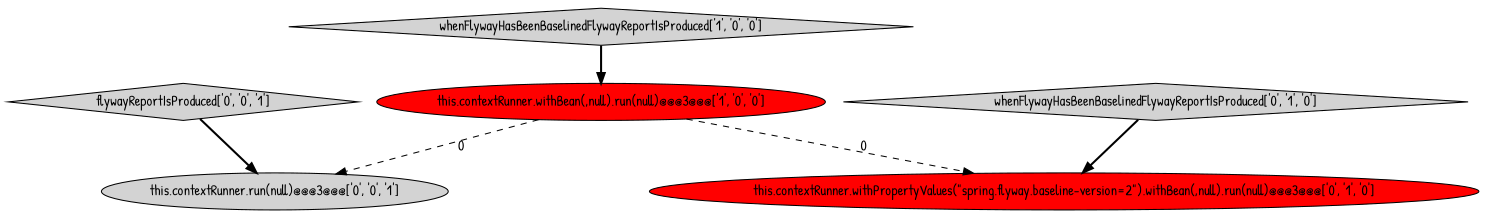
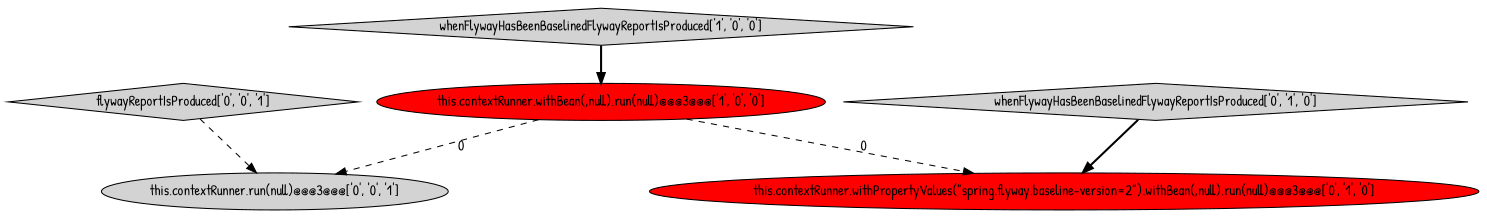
(224, 142) -> (224, 142)
